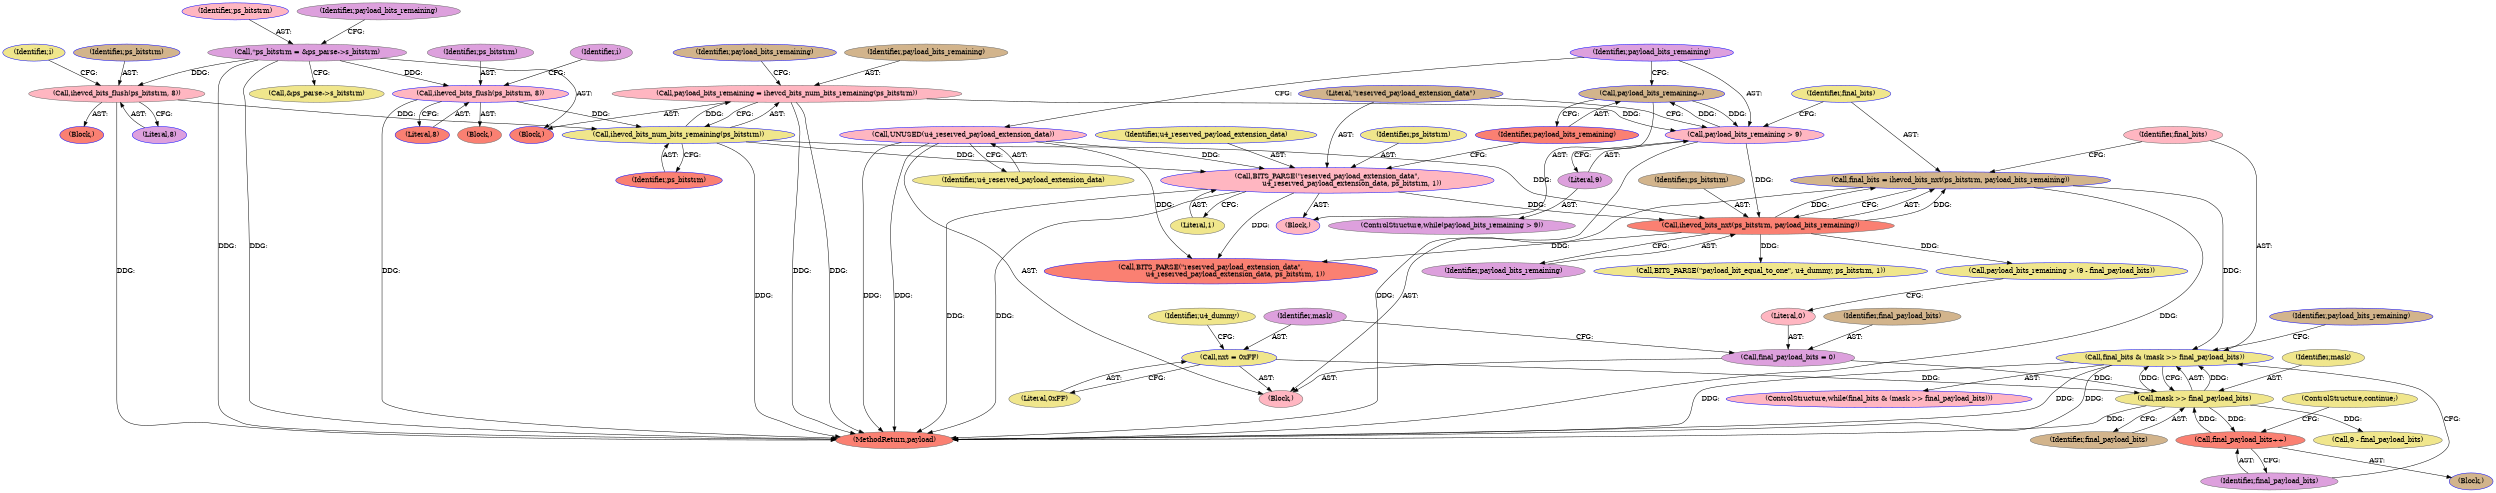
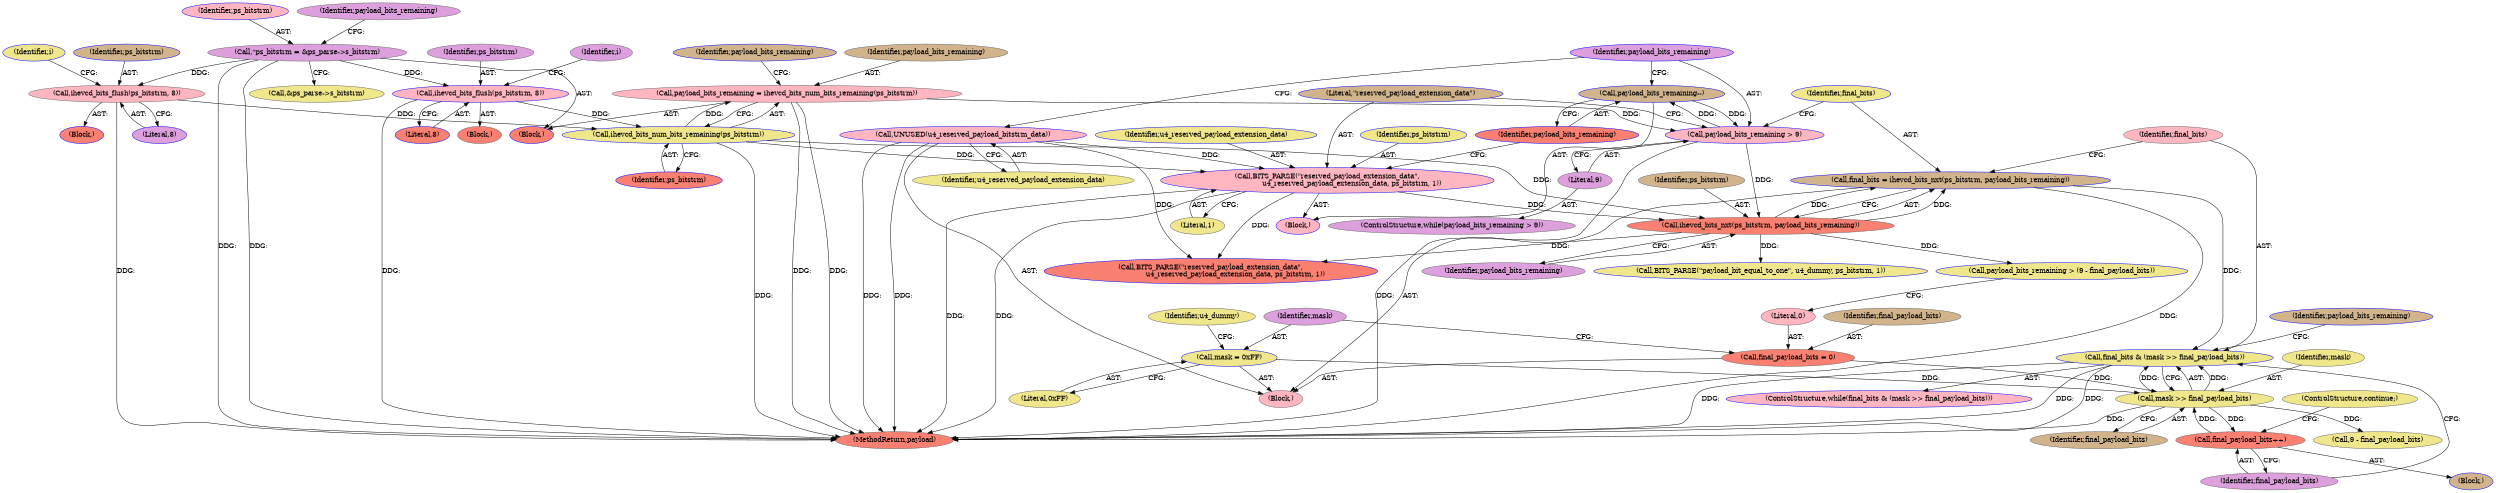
(963, 135) -> (963, 135)
(1229, 358) -> (1229, 358)
(1788, 358) -> (1788, 358)
